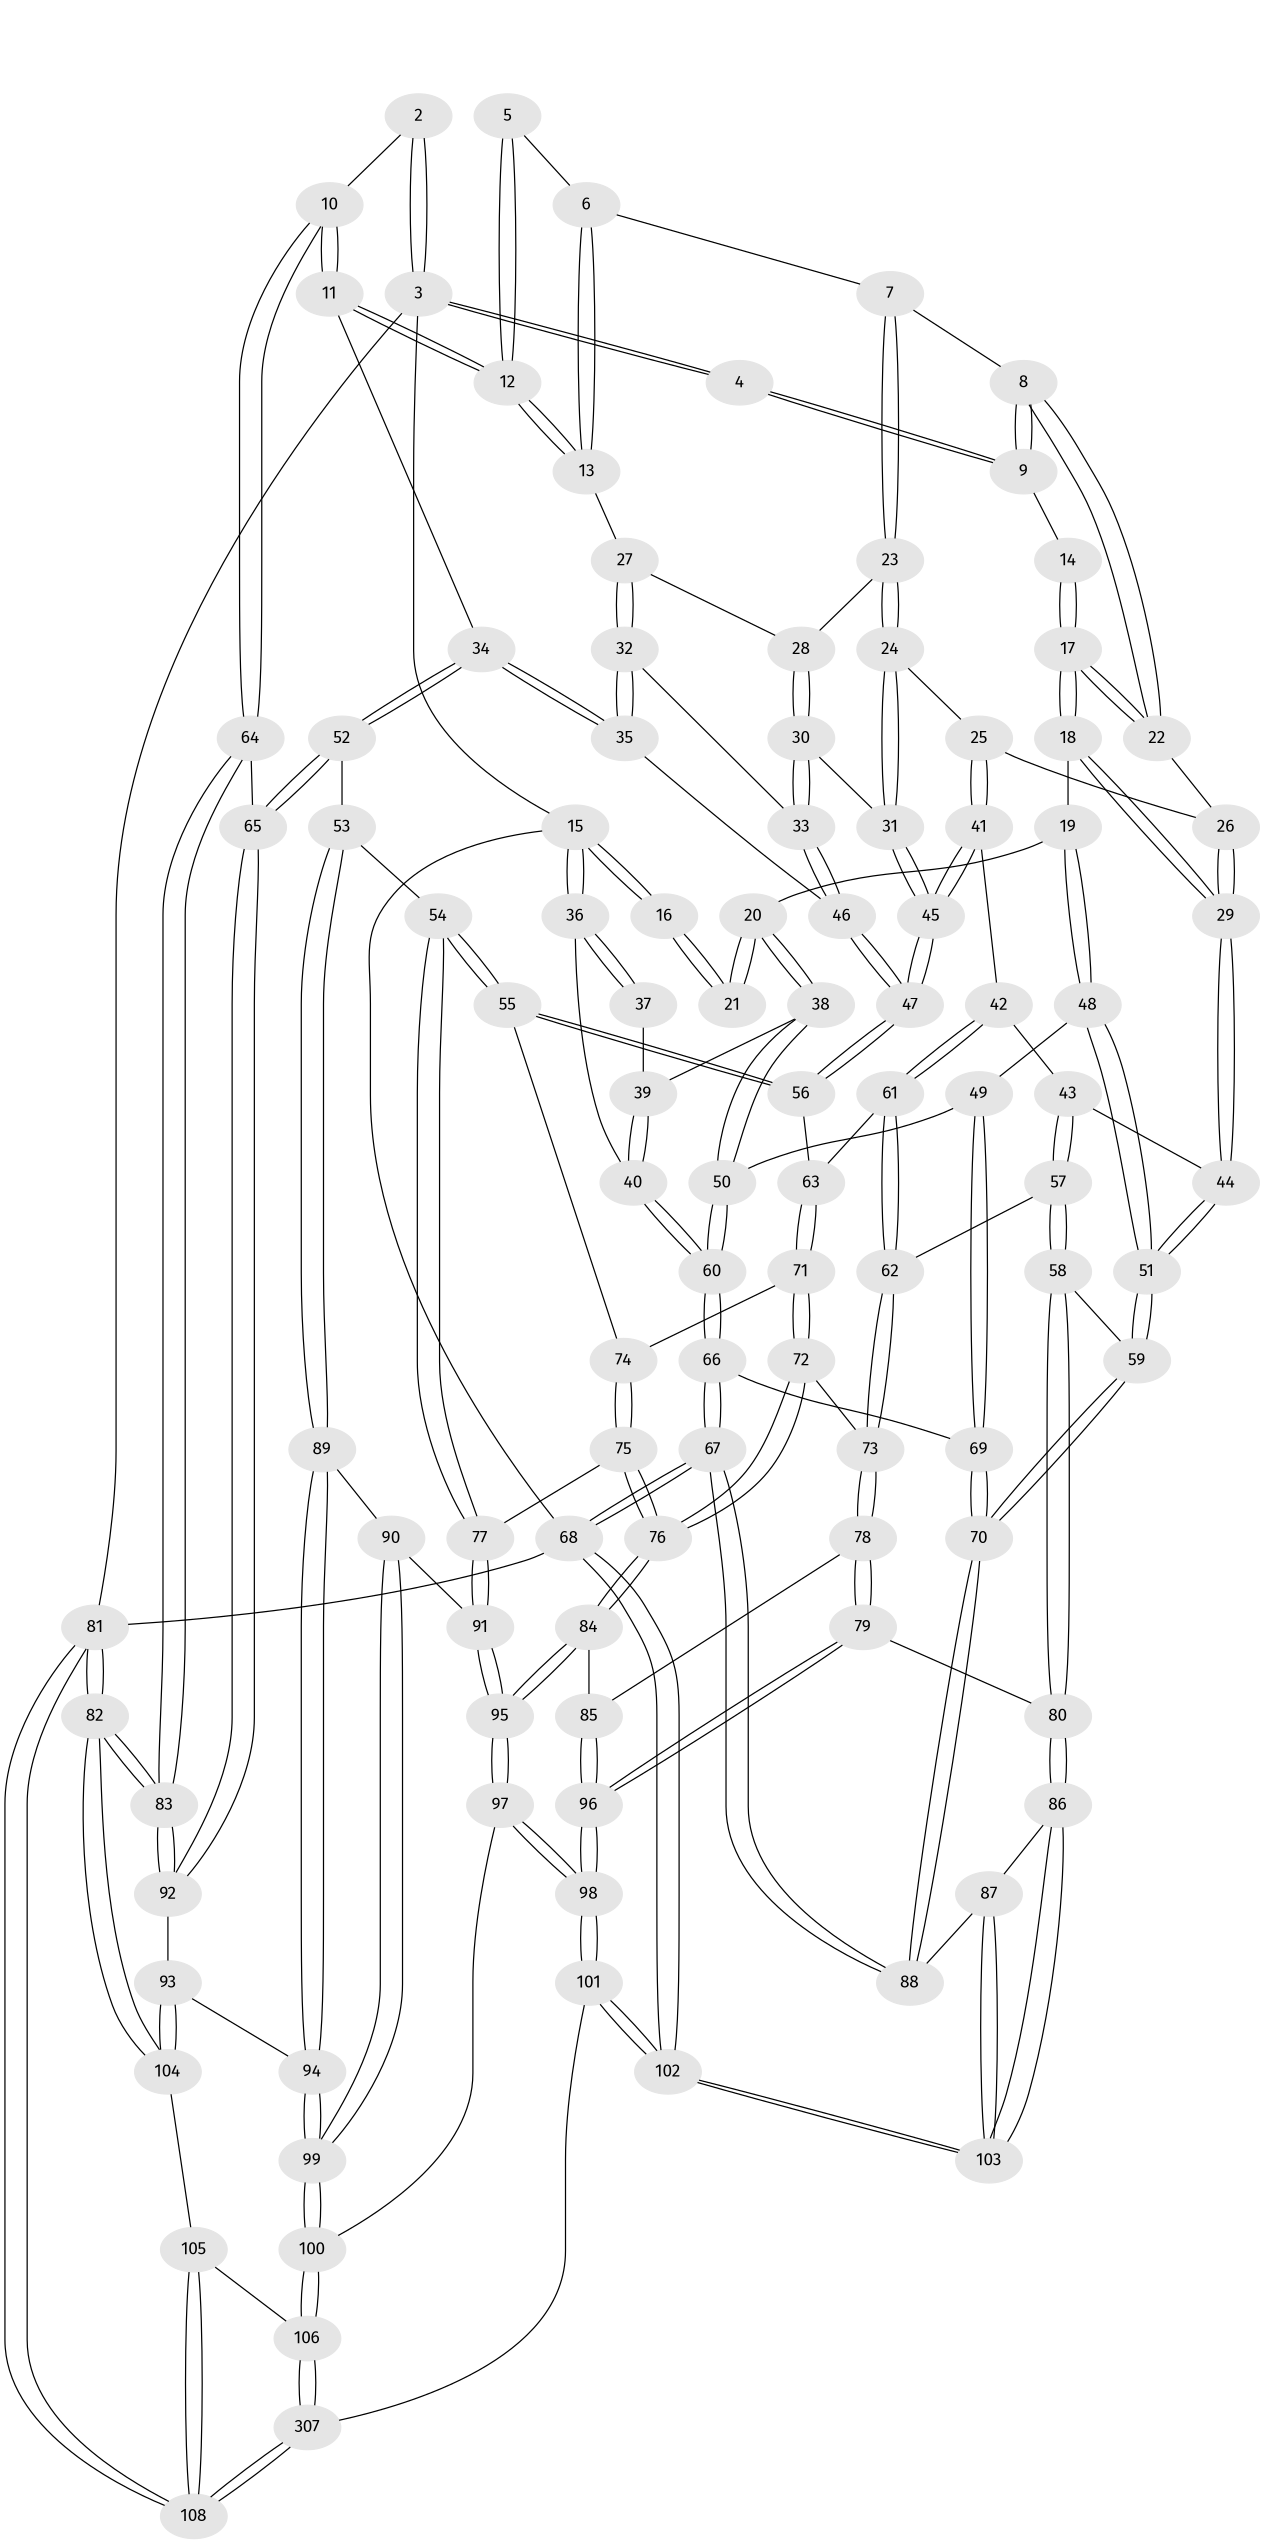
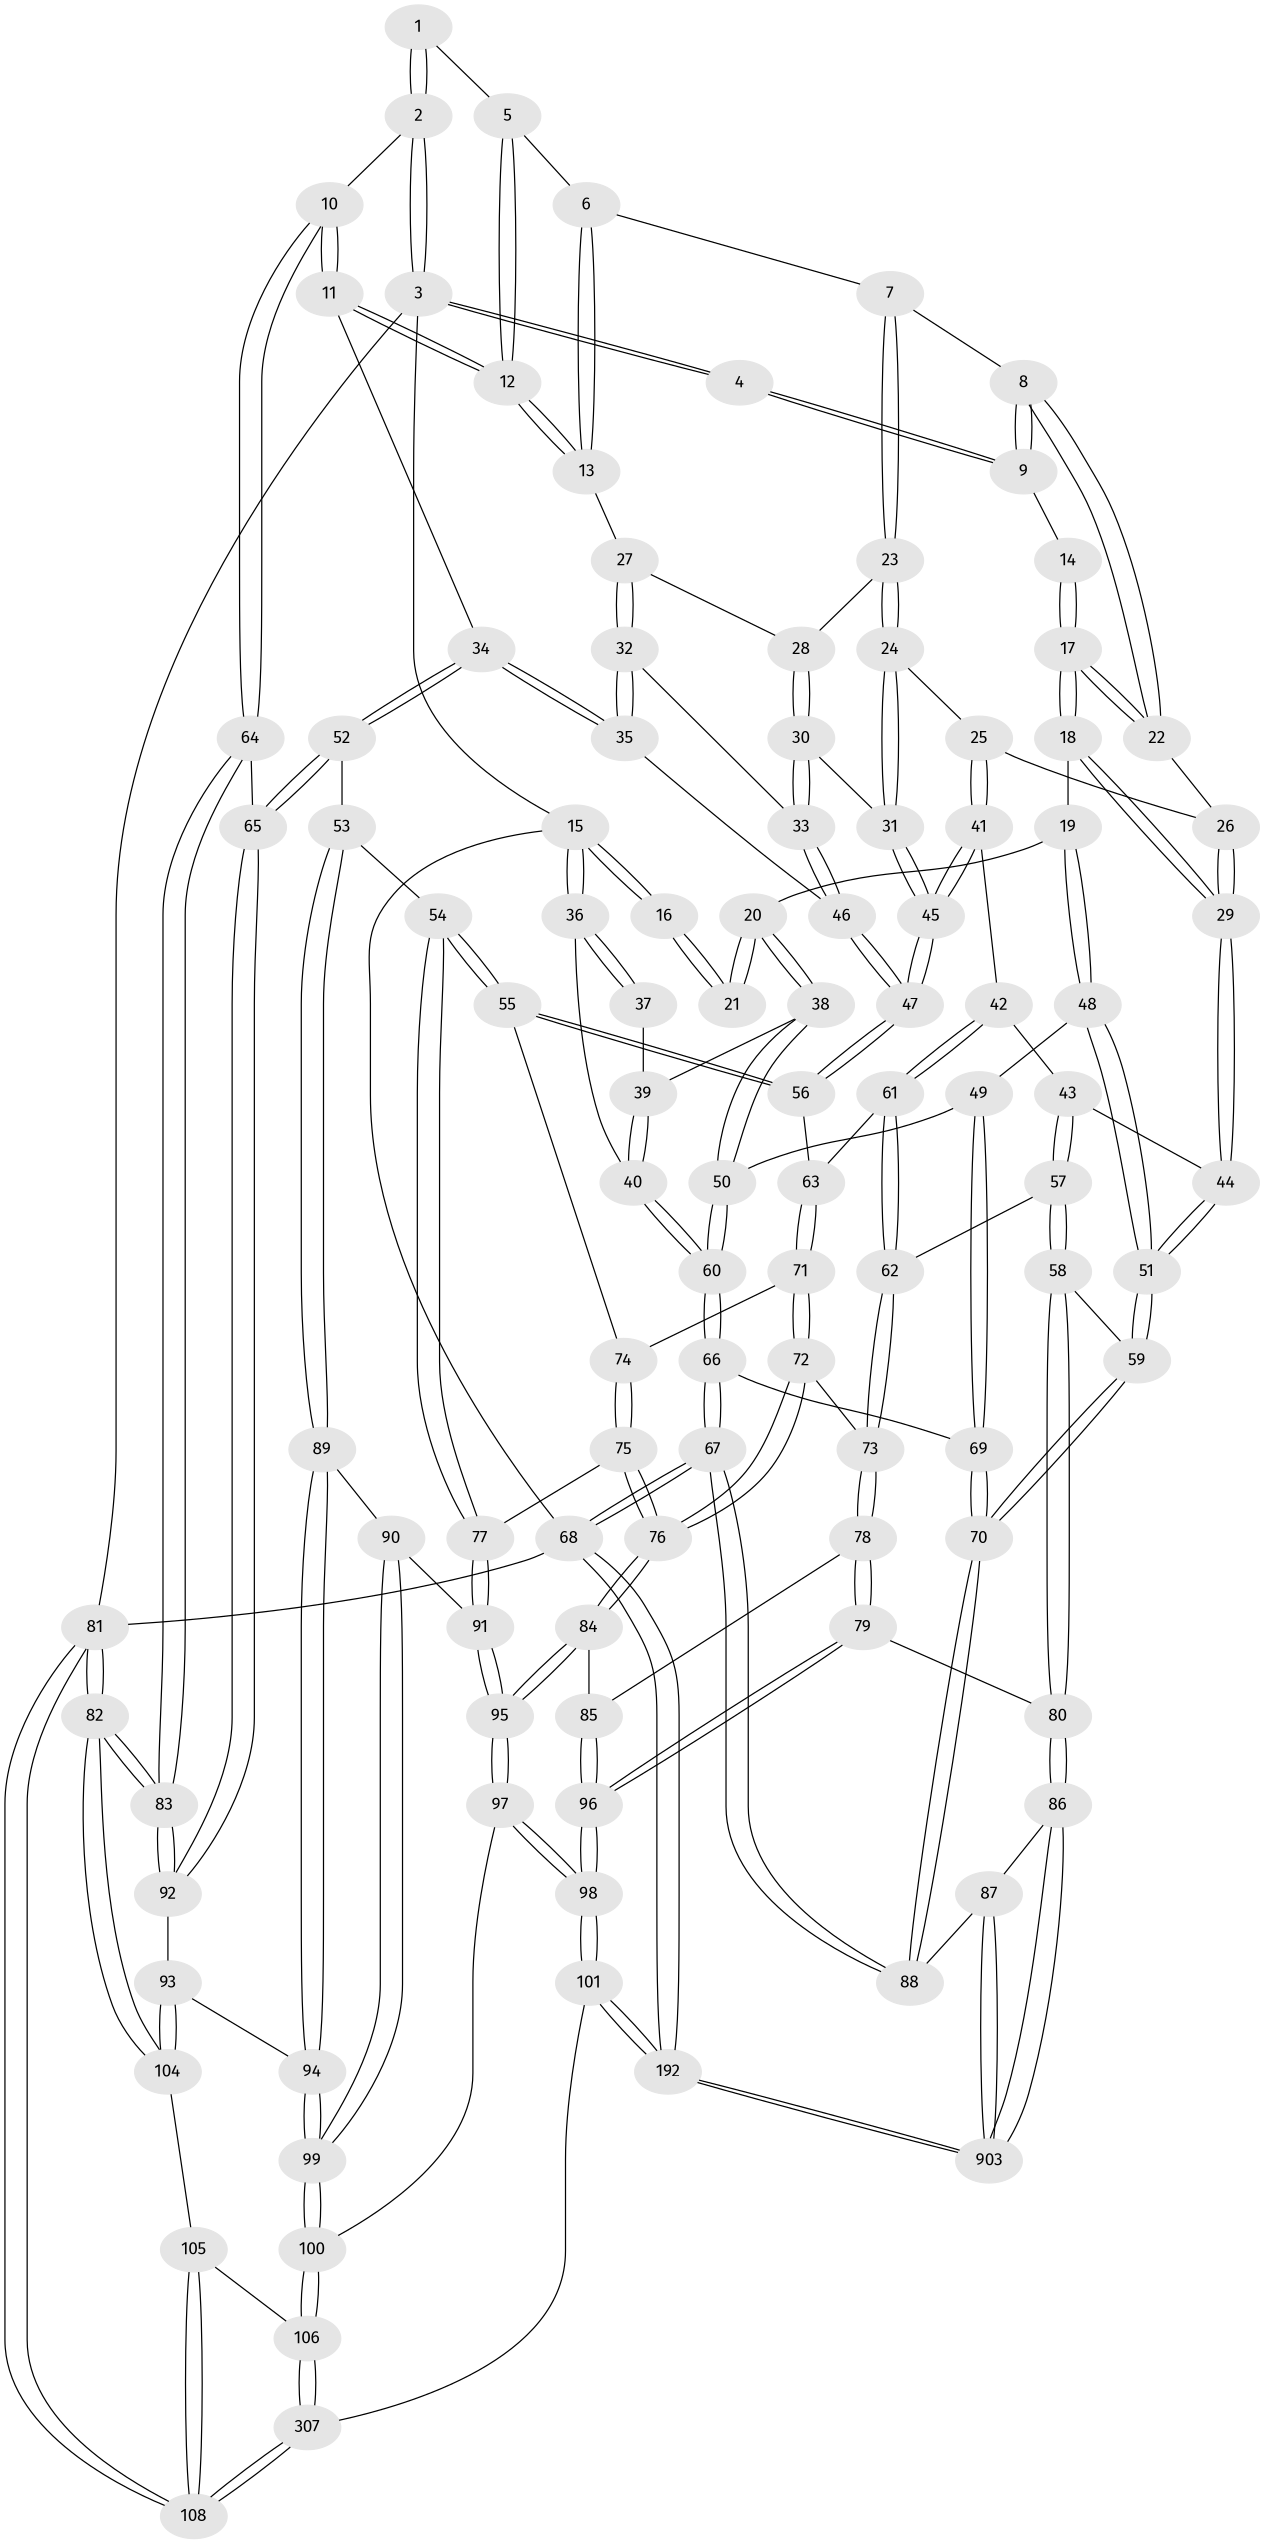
none -> (419, 27)
(668, 2072) -> (668, 2072)
(989, 2161) -> (989, 2161)
